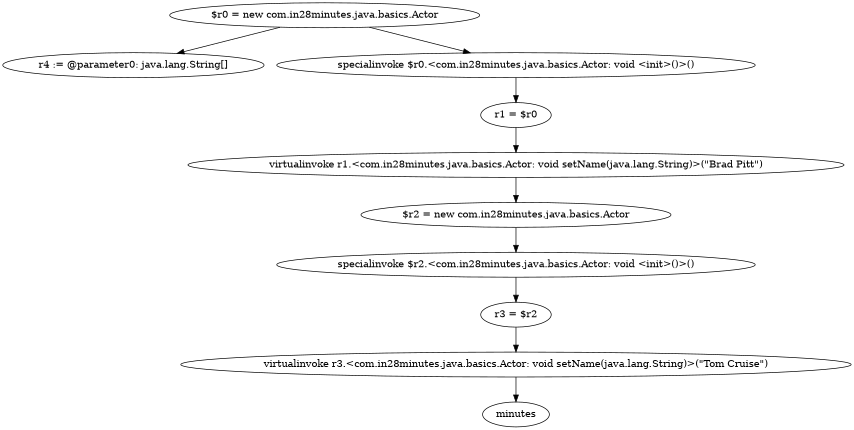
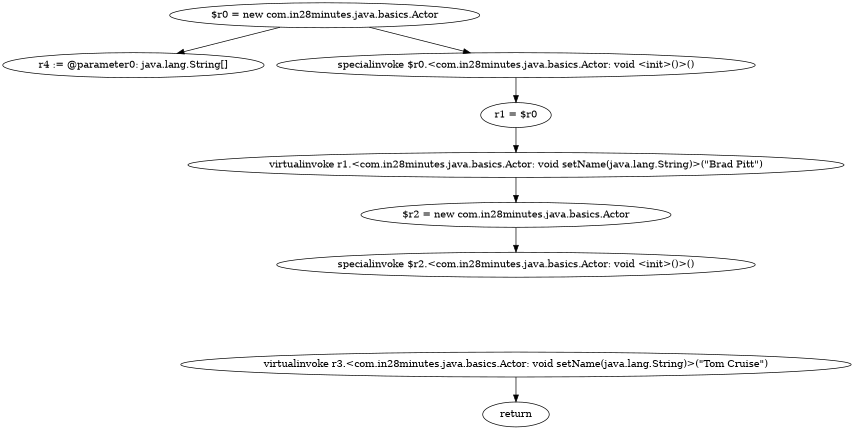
(516, 315) -> none
(516, 414) -> (516, 414)
